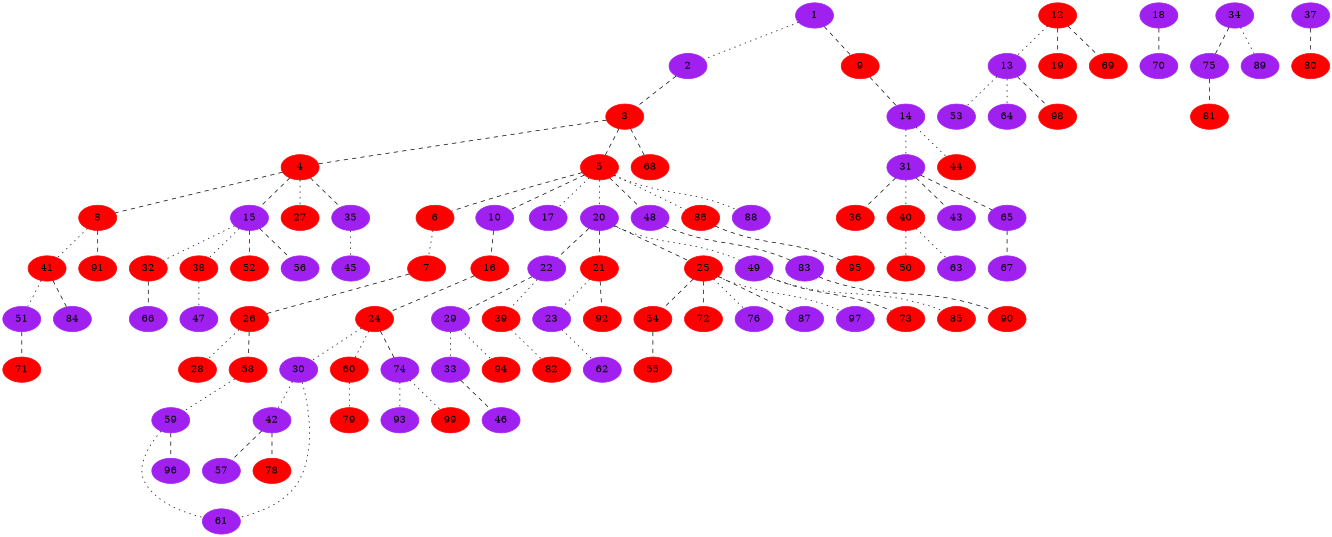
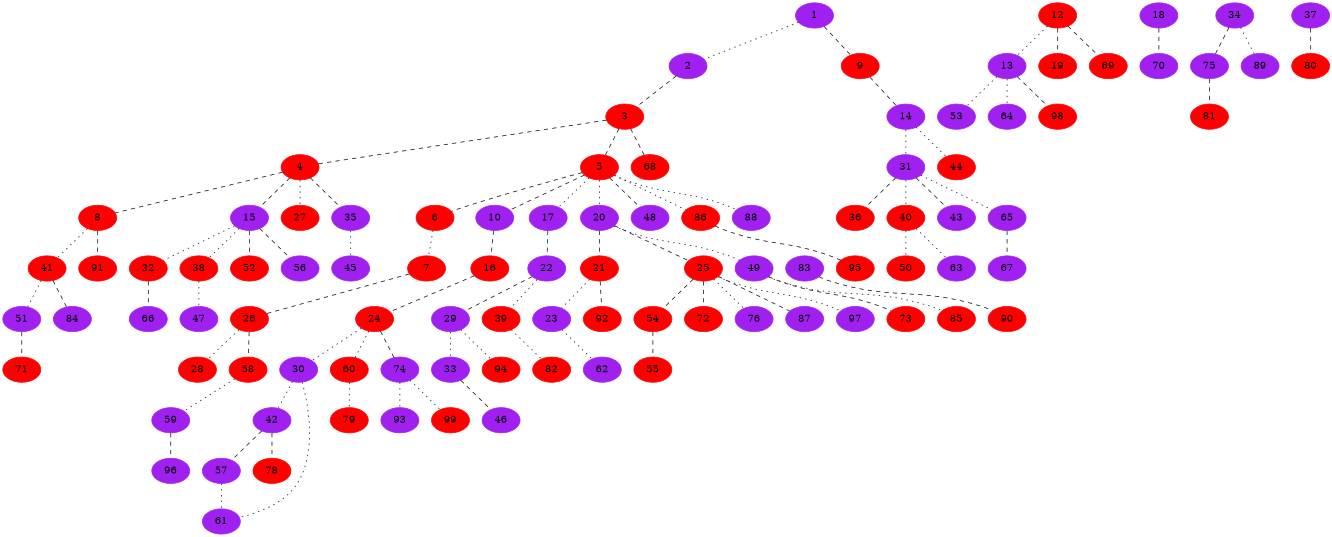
(956, 193) -> (956, 193)
(573, 243) -> (547, 243)
(727, 243) -> none
(149, 488) -> (221, 496)
